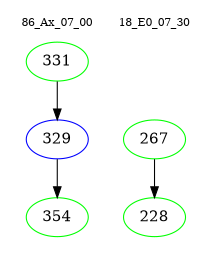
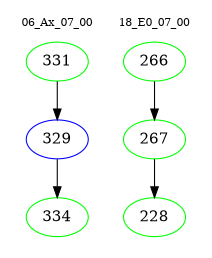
(57, 23) -> (57, 23)
(155, 23) -> (155, 23)
none -> (155, 62)
(57, 217) -> (57, 217)
